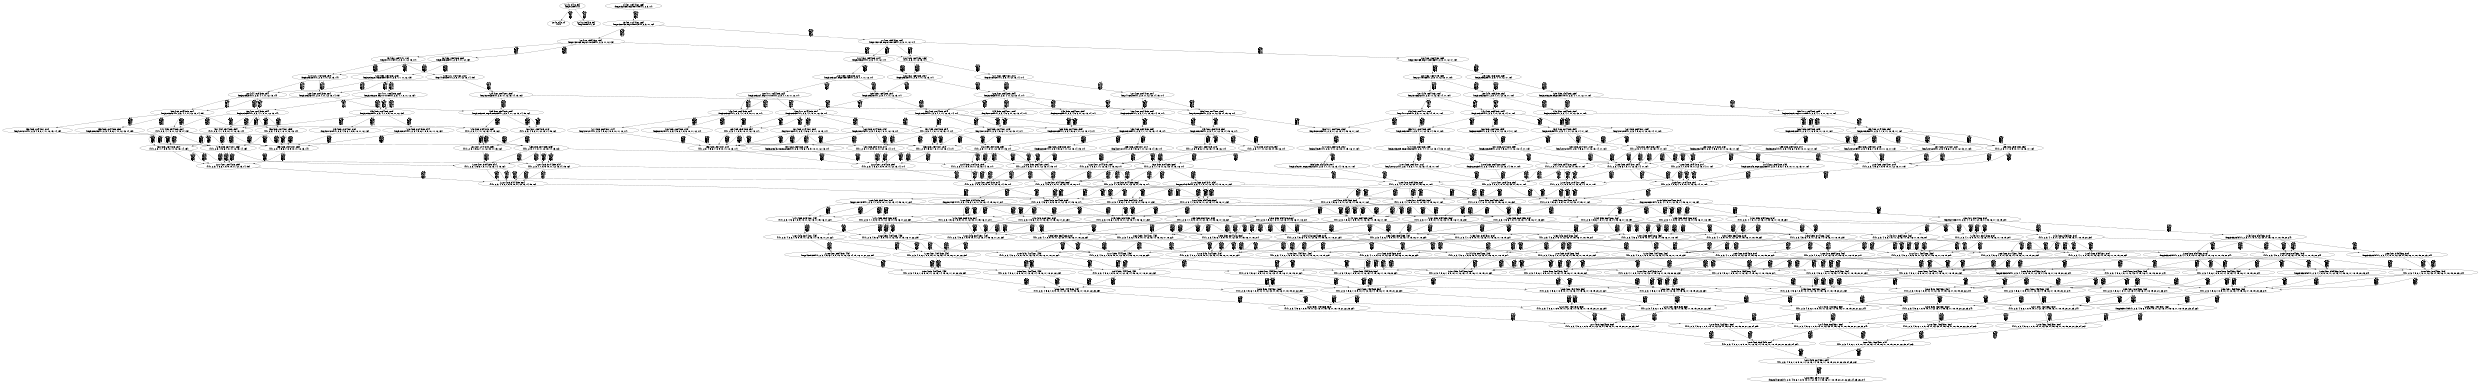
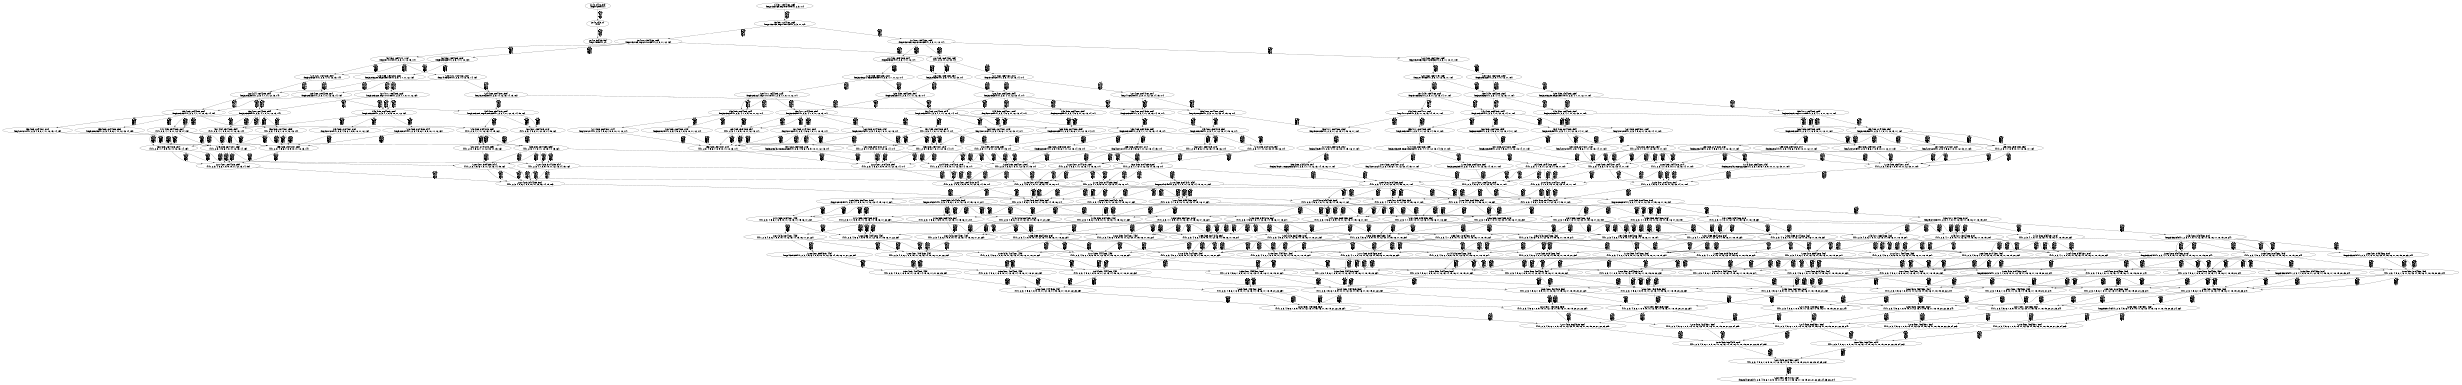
(579, 14) -> (598, 32)
